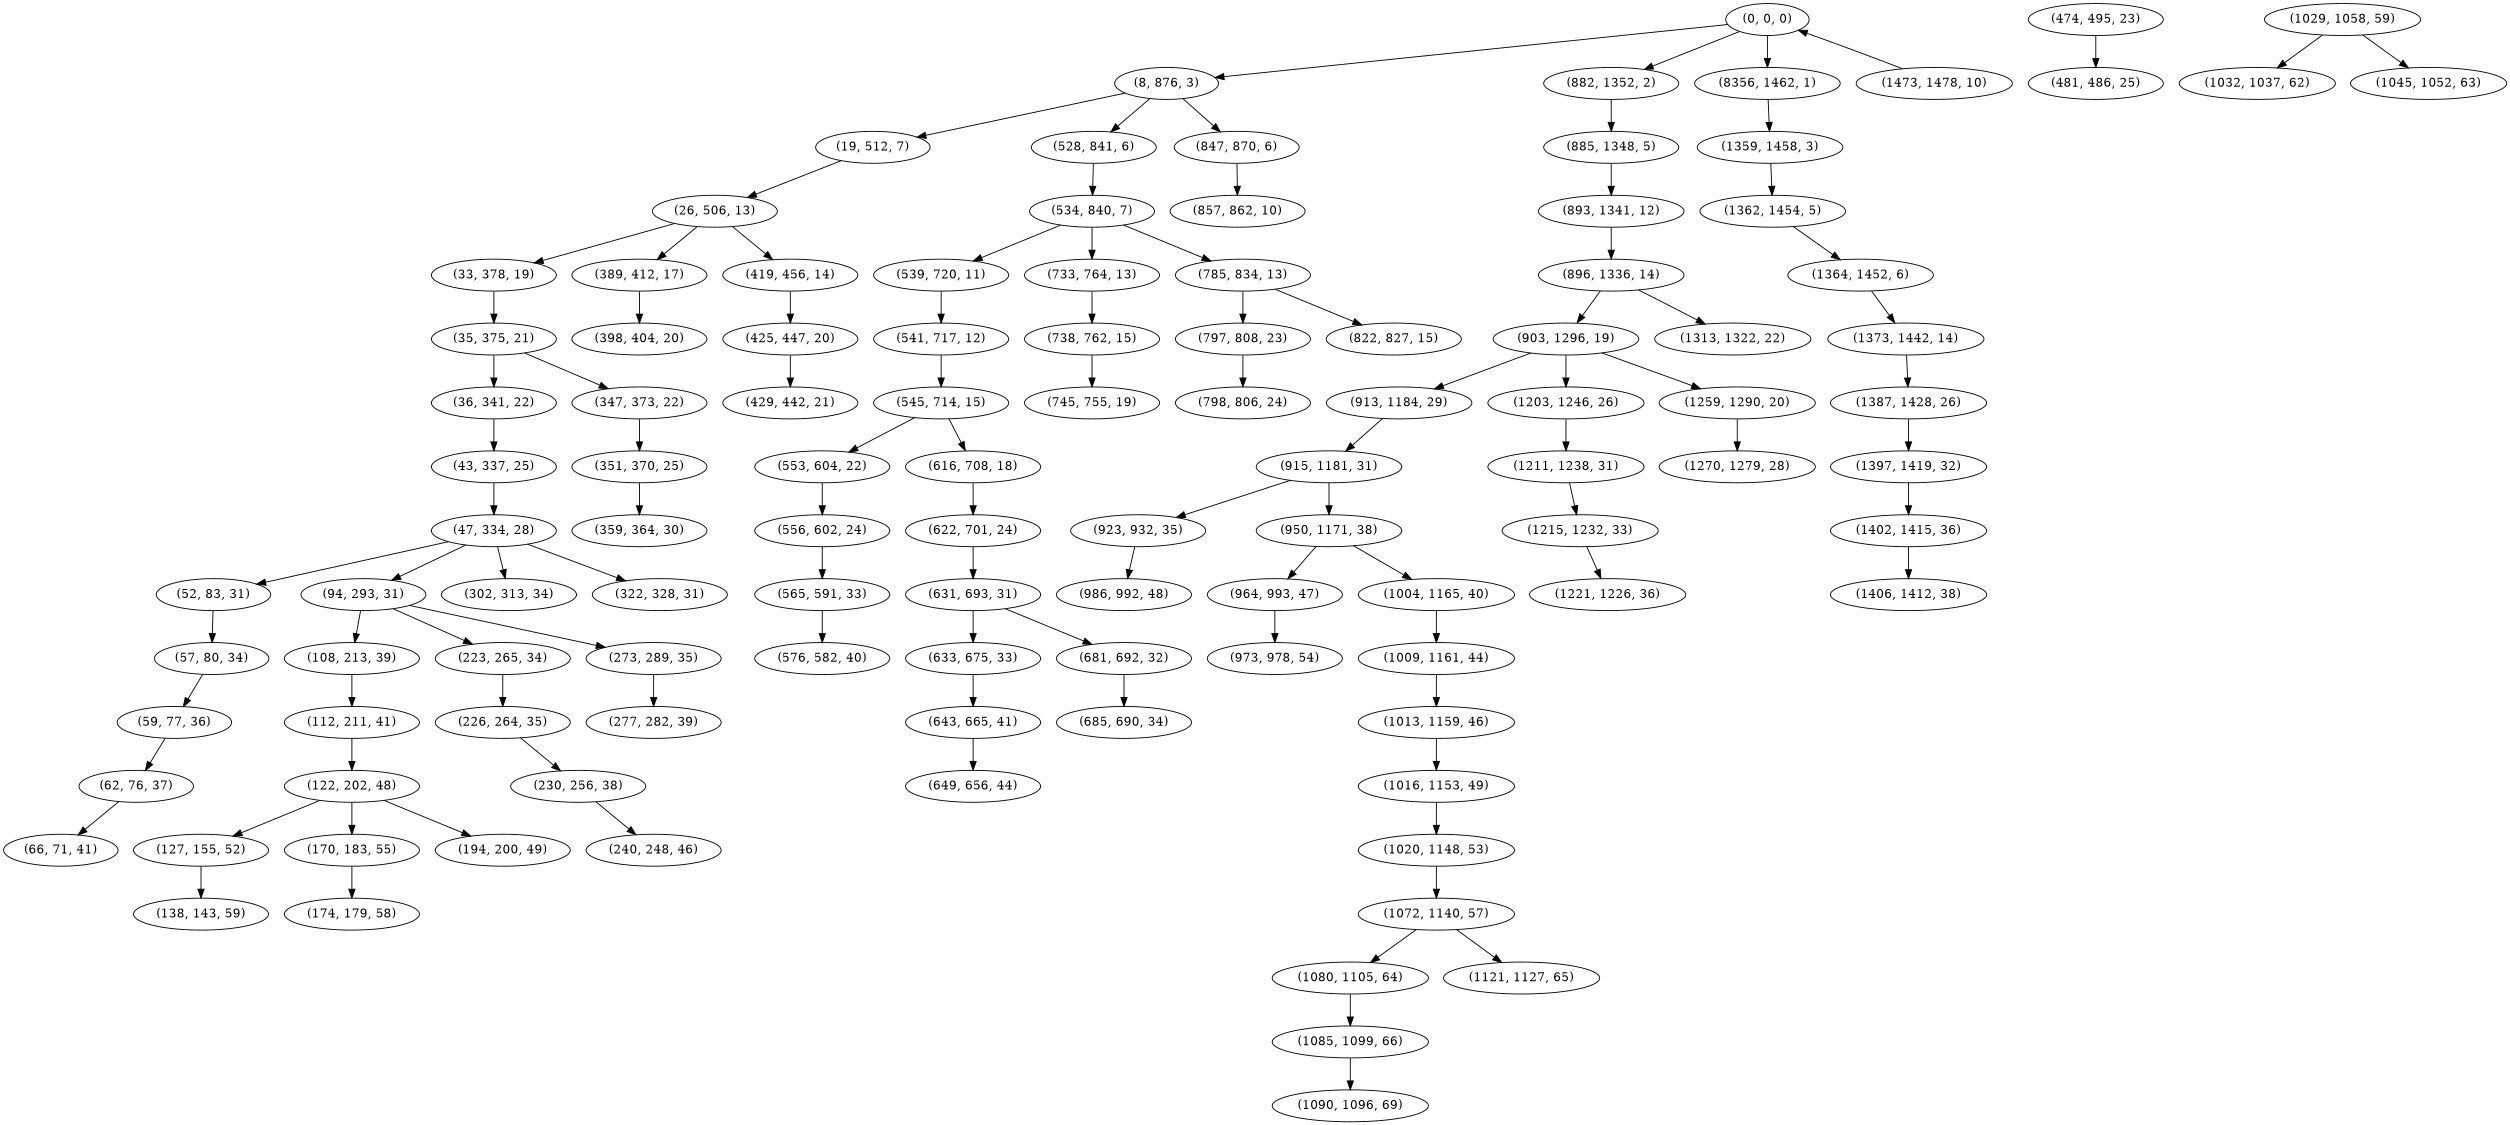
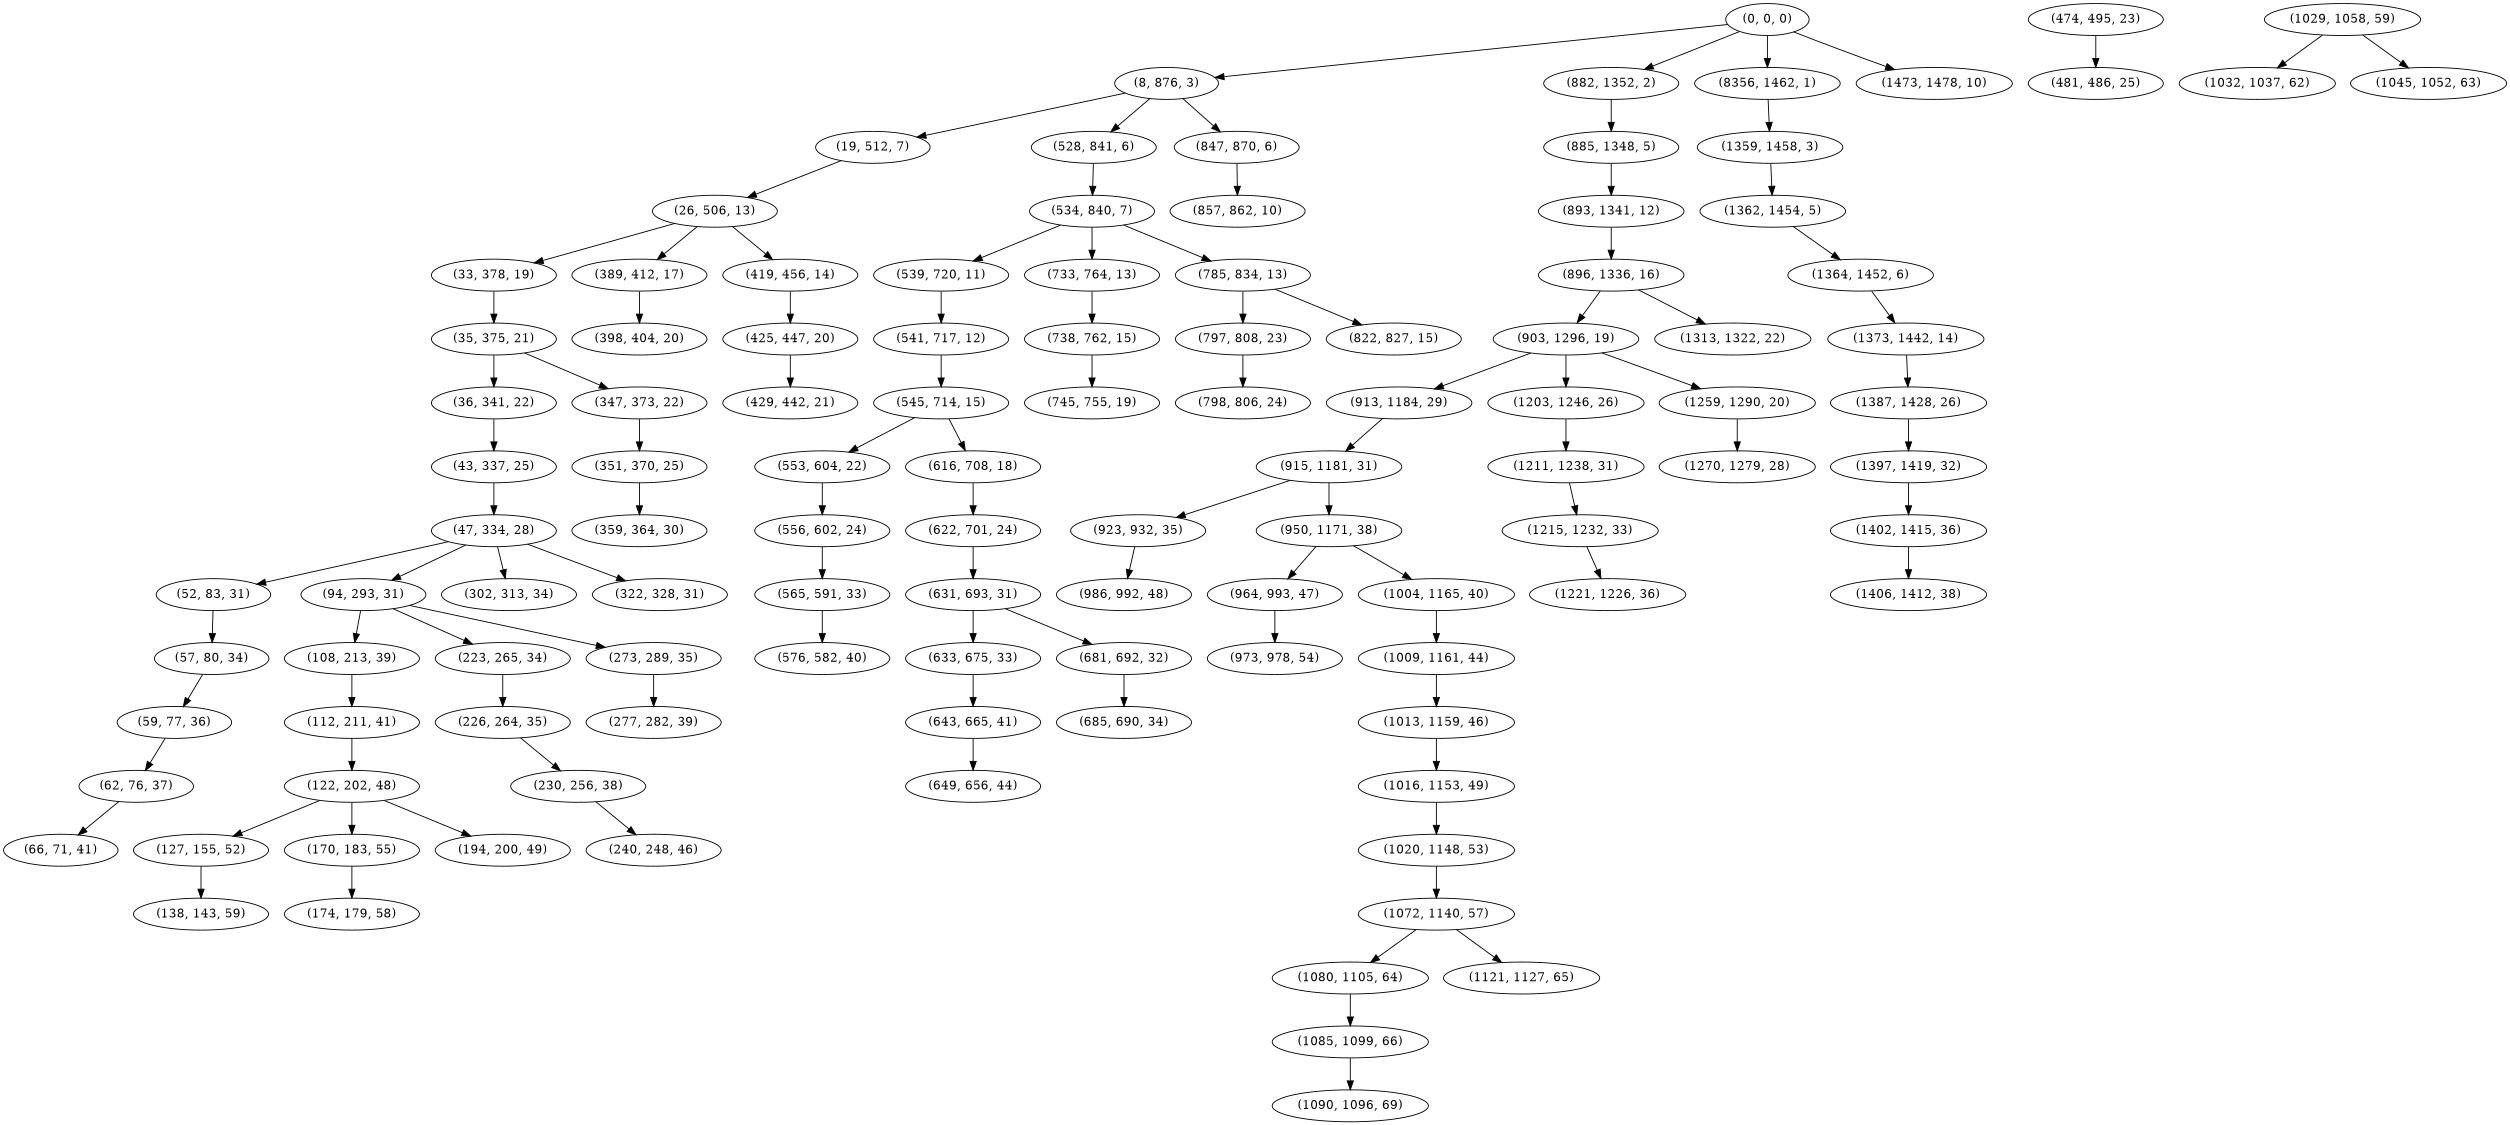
(1855, 51) -> (1840, 49)
(1611, 275) -> (1611, 275)
